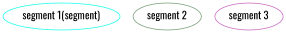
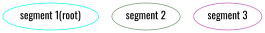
(61, 16) -> (51, 16)
